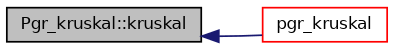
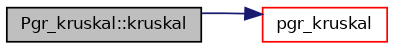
(241, 36) -> (223, 13)
